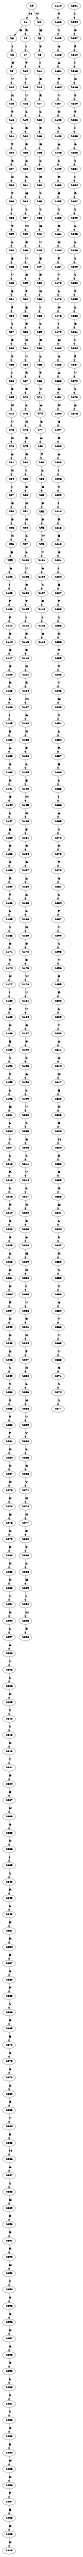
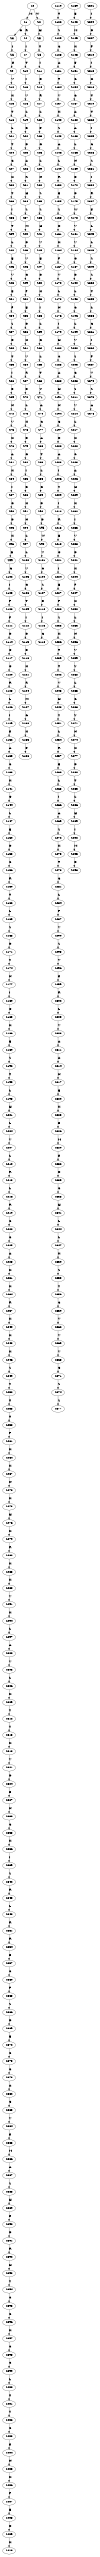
(75, 210) -> (92, 210)
(25, 764) -> none
